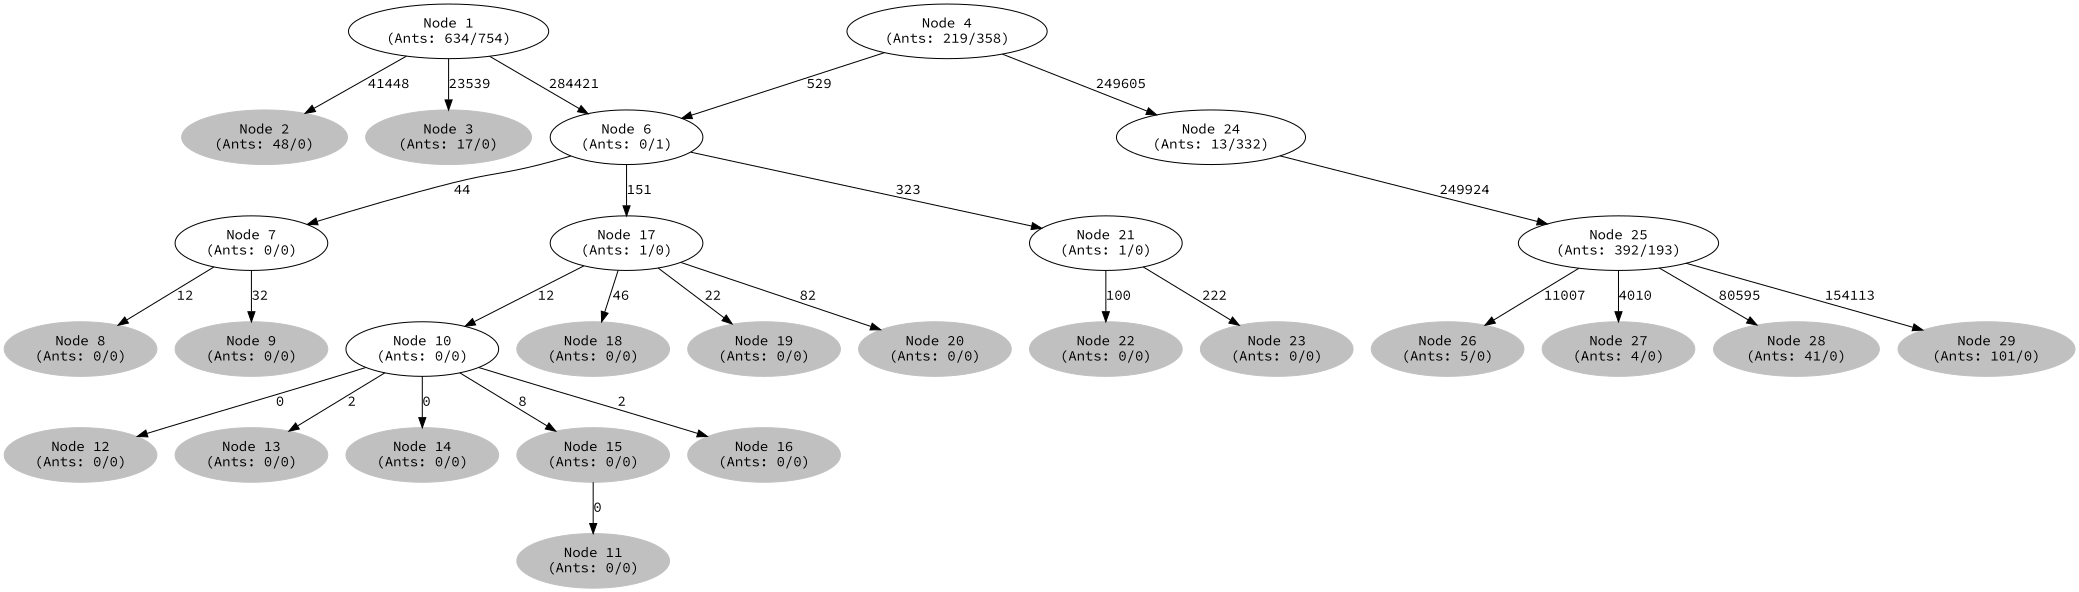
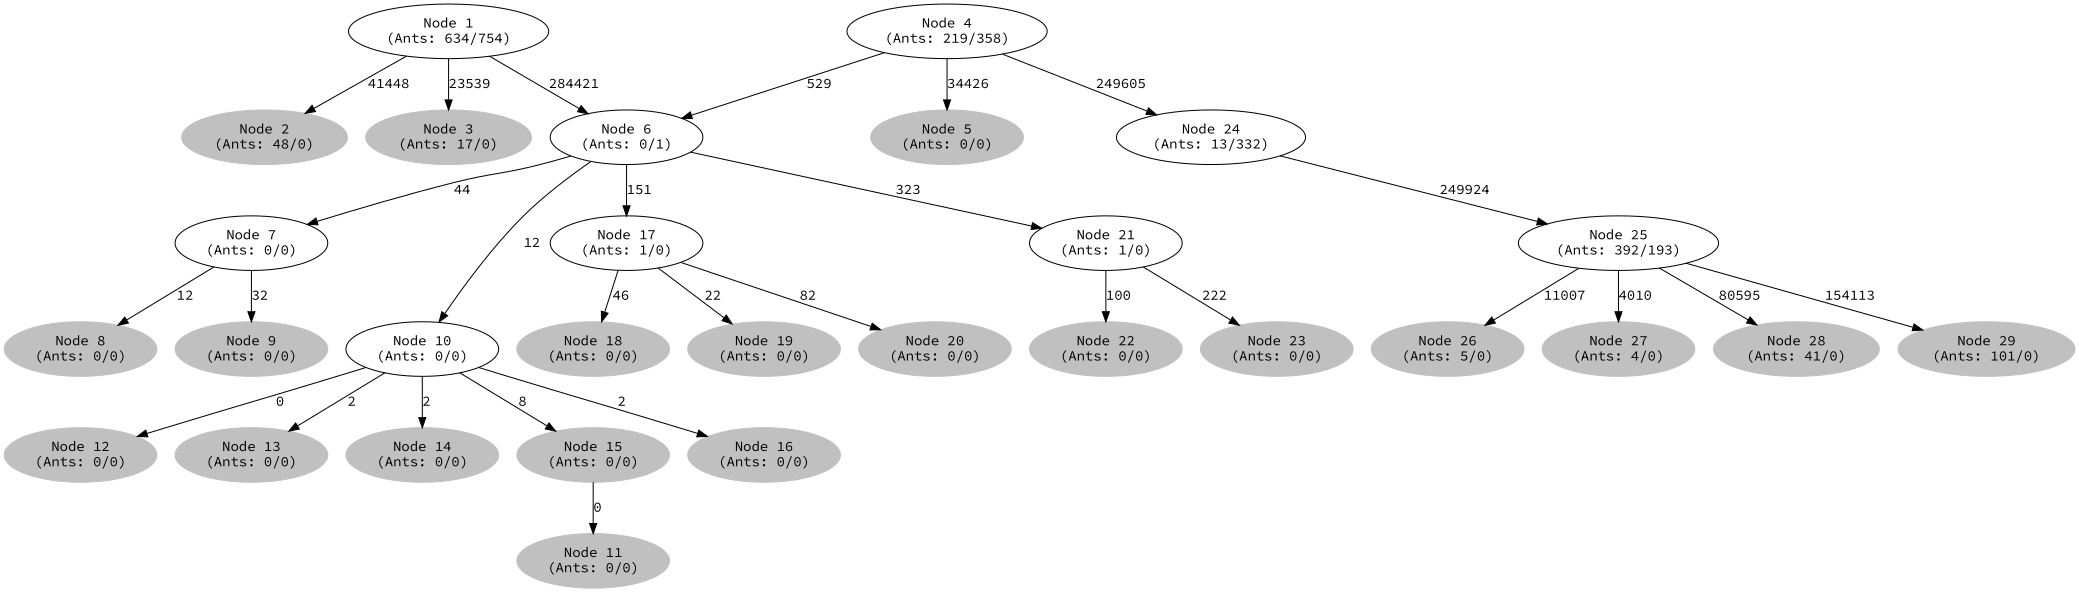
none -> (947, 137)
(529, 294) -> (510, 230)
(427, 402) -> (427, 402)
